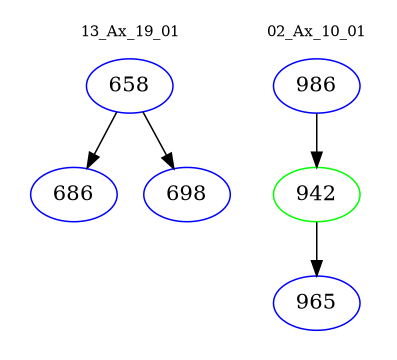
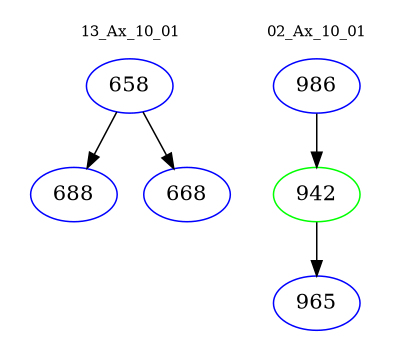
(130, 32) -> (130, 32)
(74, 195) -> (74, 195)
(187, 195) -> (187, 195)
